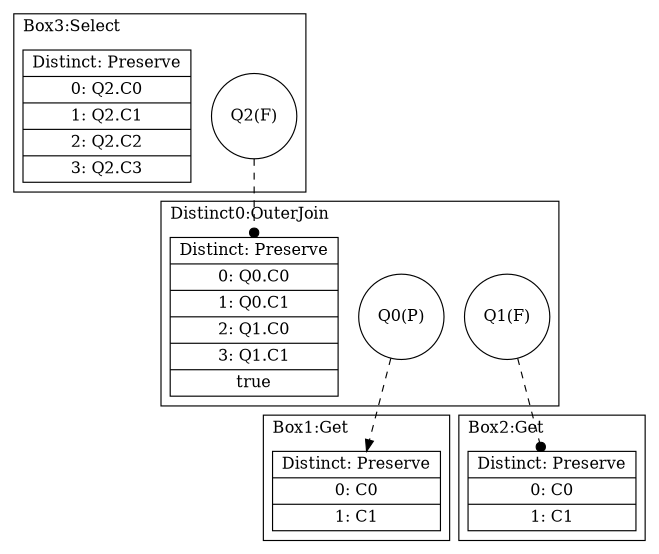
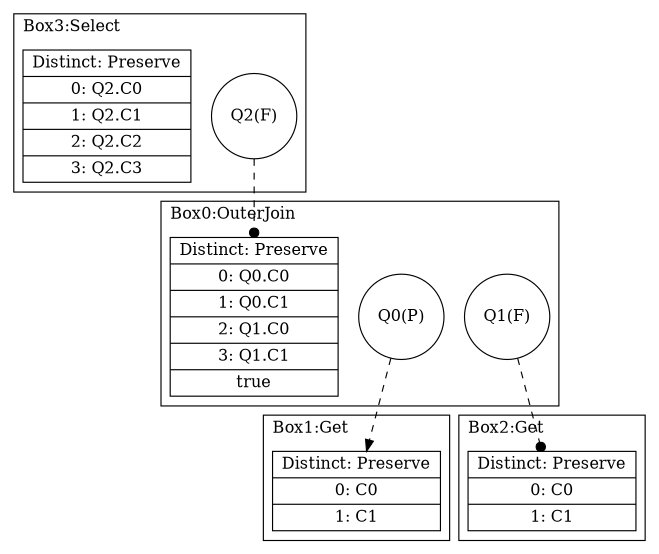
(250, 214) -> (233, 214)
